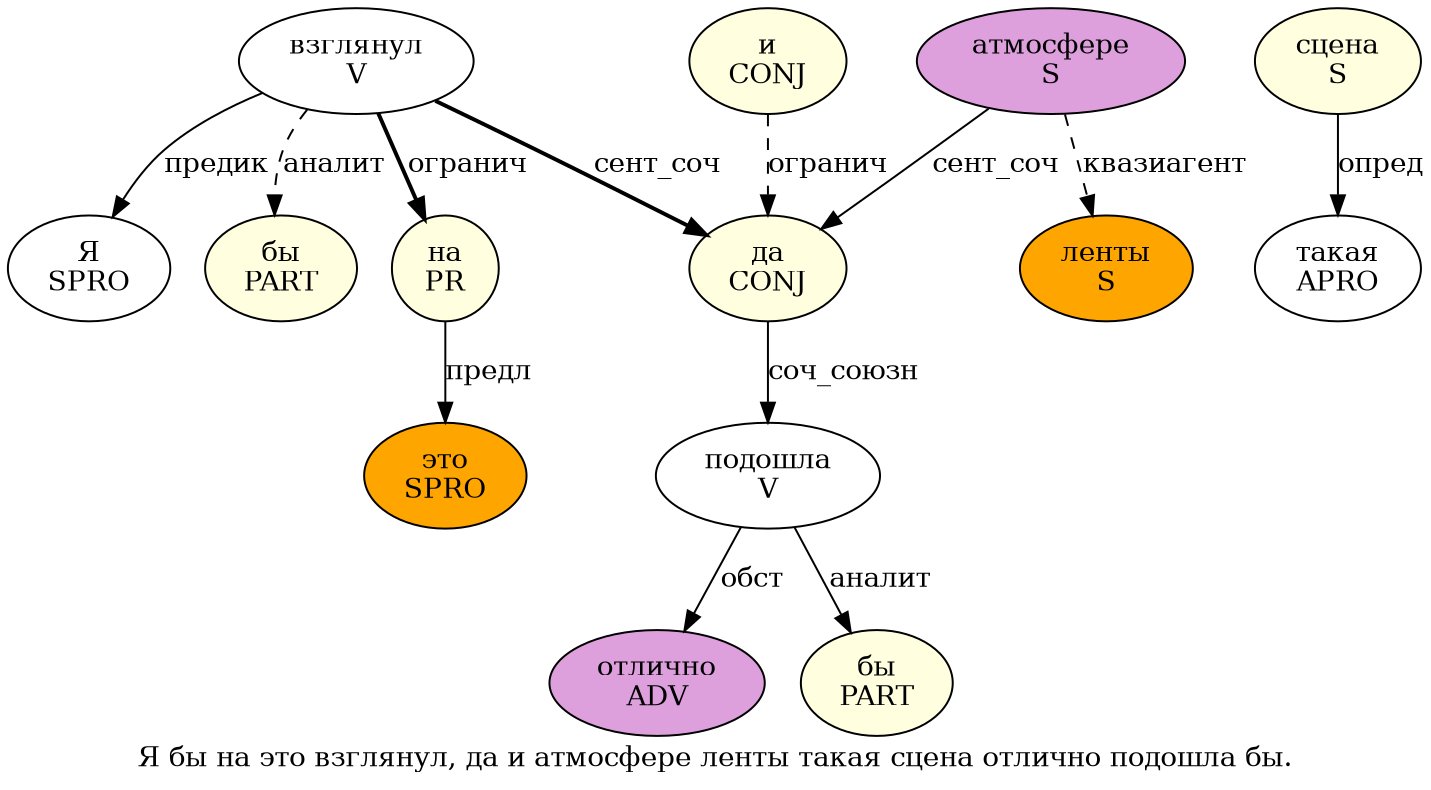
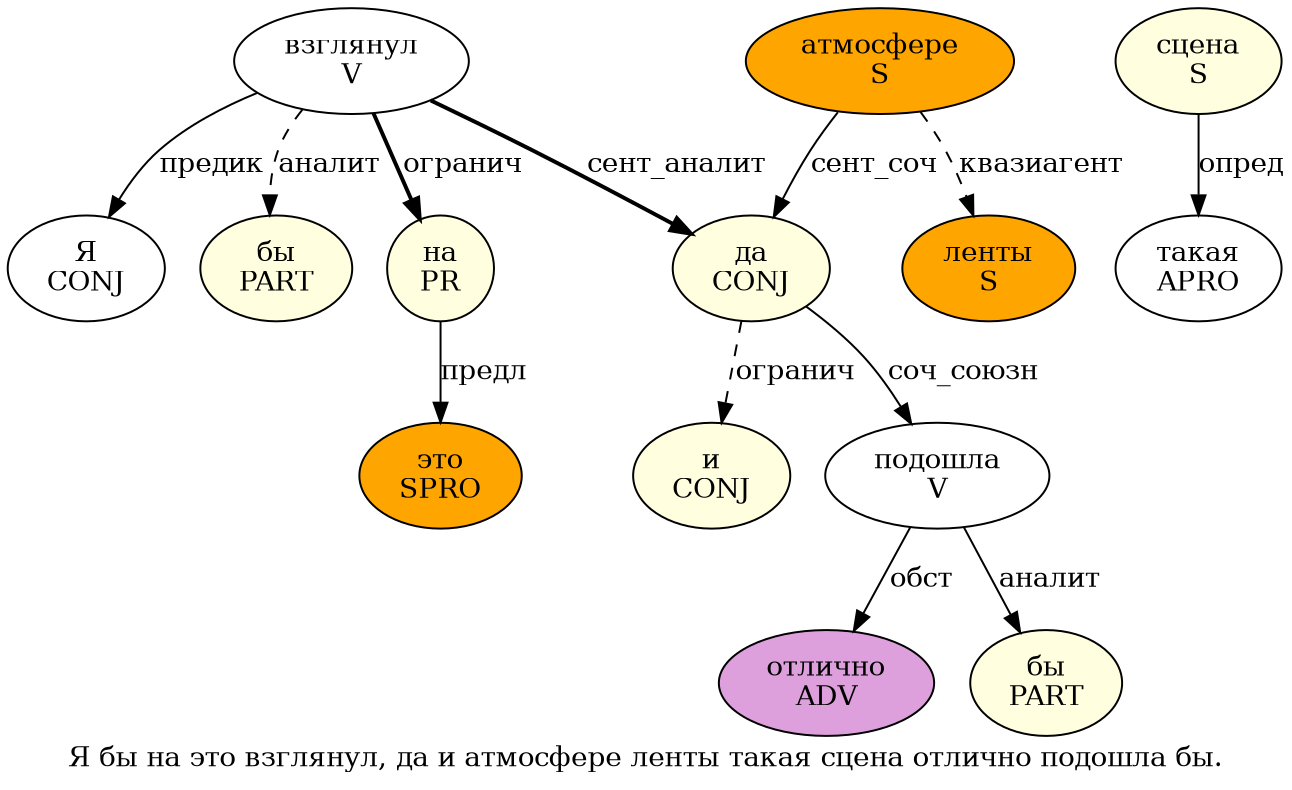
(1051, 61) -> (880, 61)
(768, 155) -> (733, 362)
(657, 165) -> (677, 165)
(89, 268) -> (86, 268)
